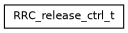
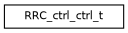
(64, 17) -> (64, 17)
